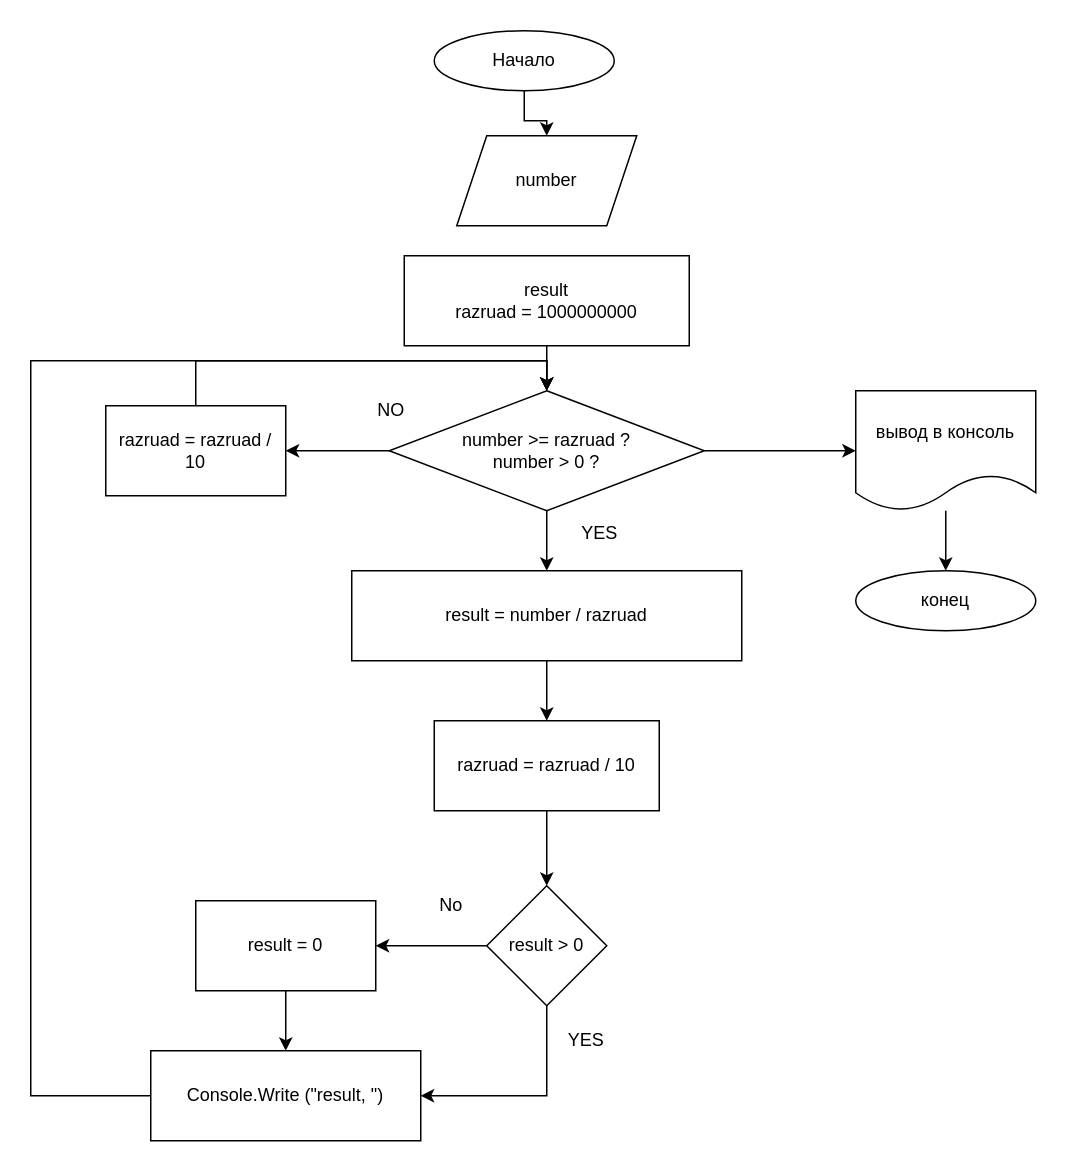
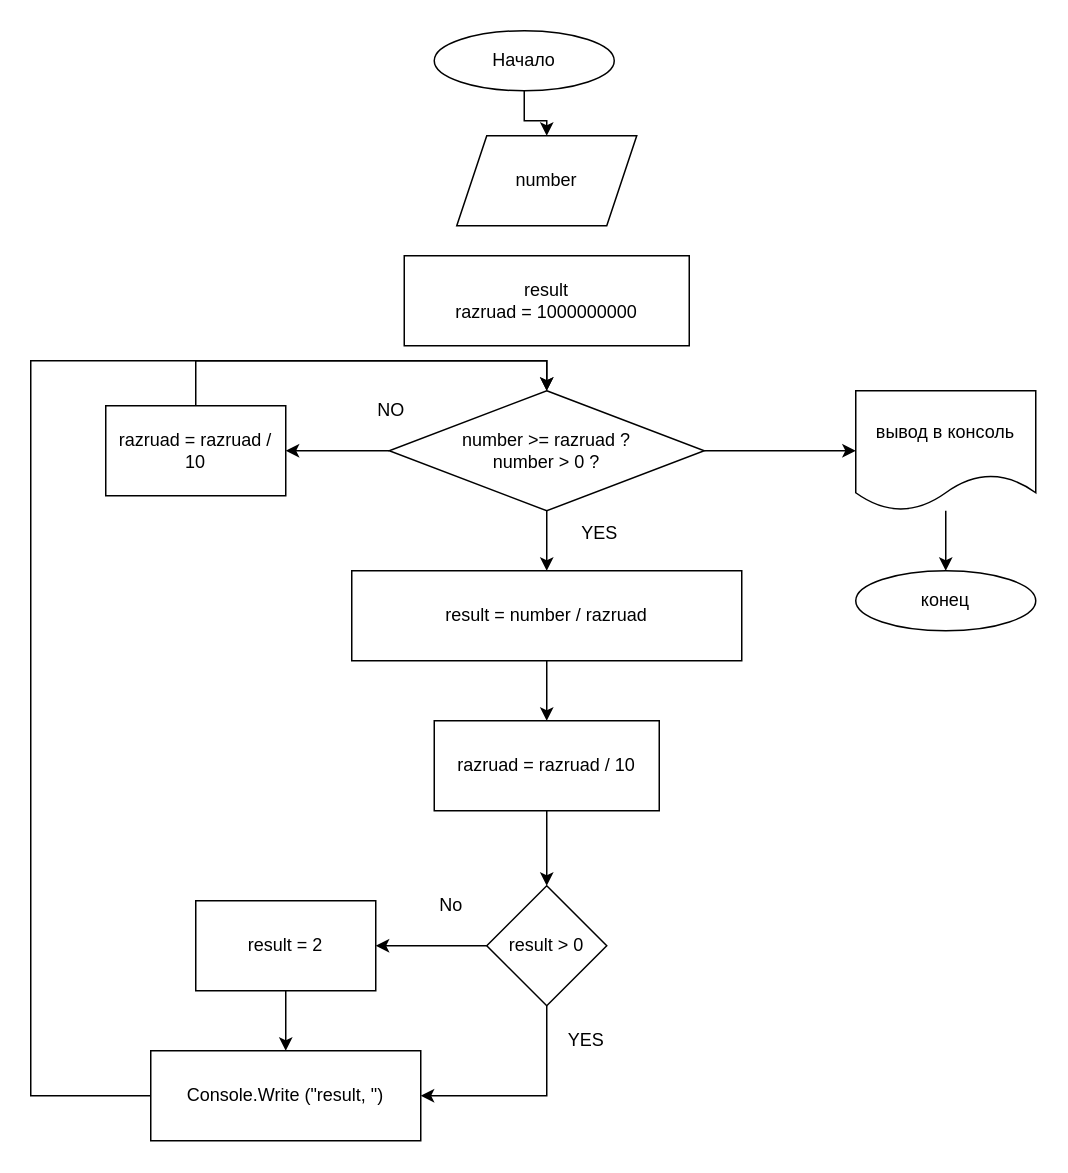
(547, 352) -> none
(286, 946) -> (286, 946)
